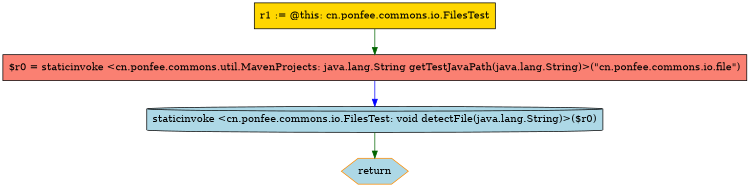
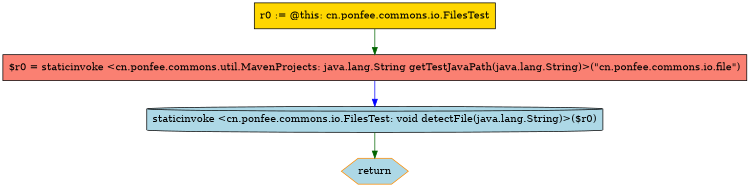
(375, 16) -> (375, 16)
